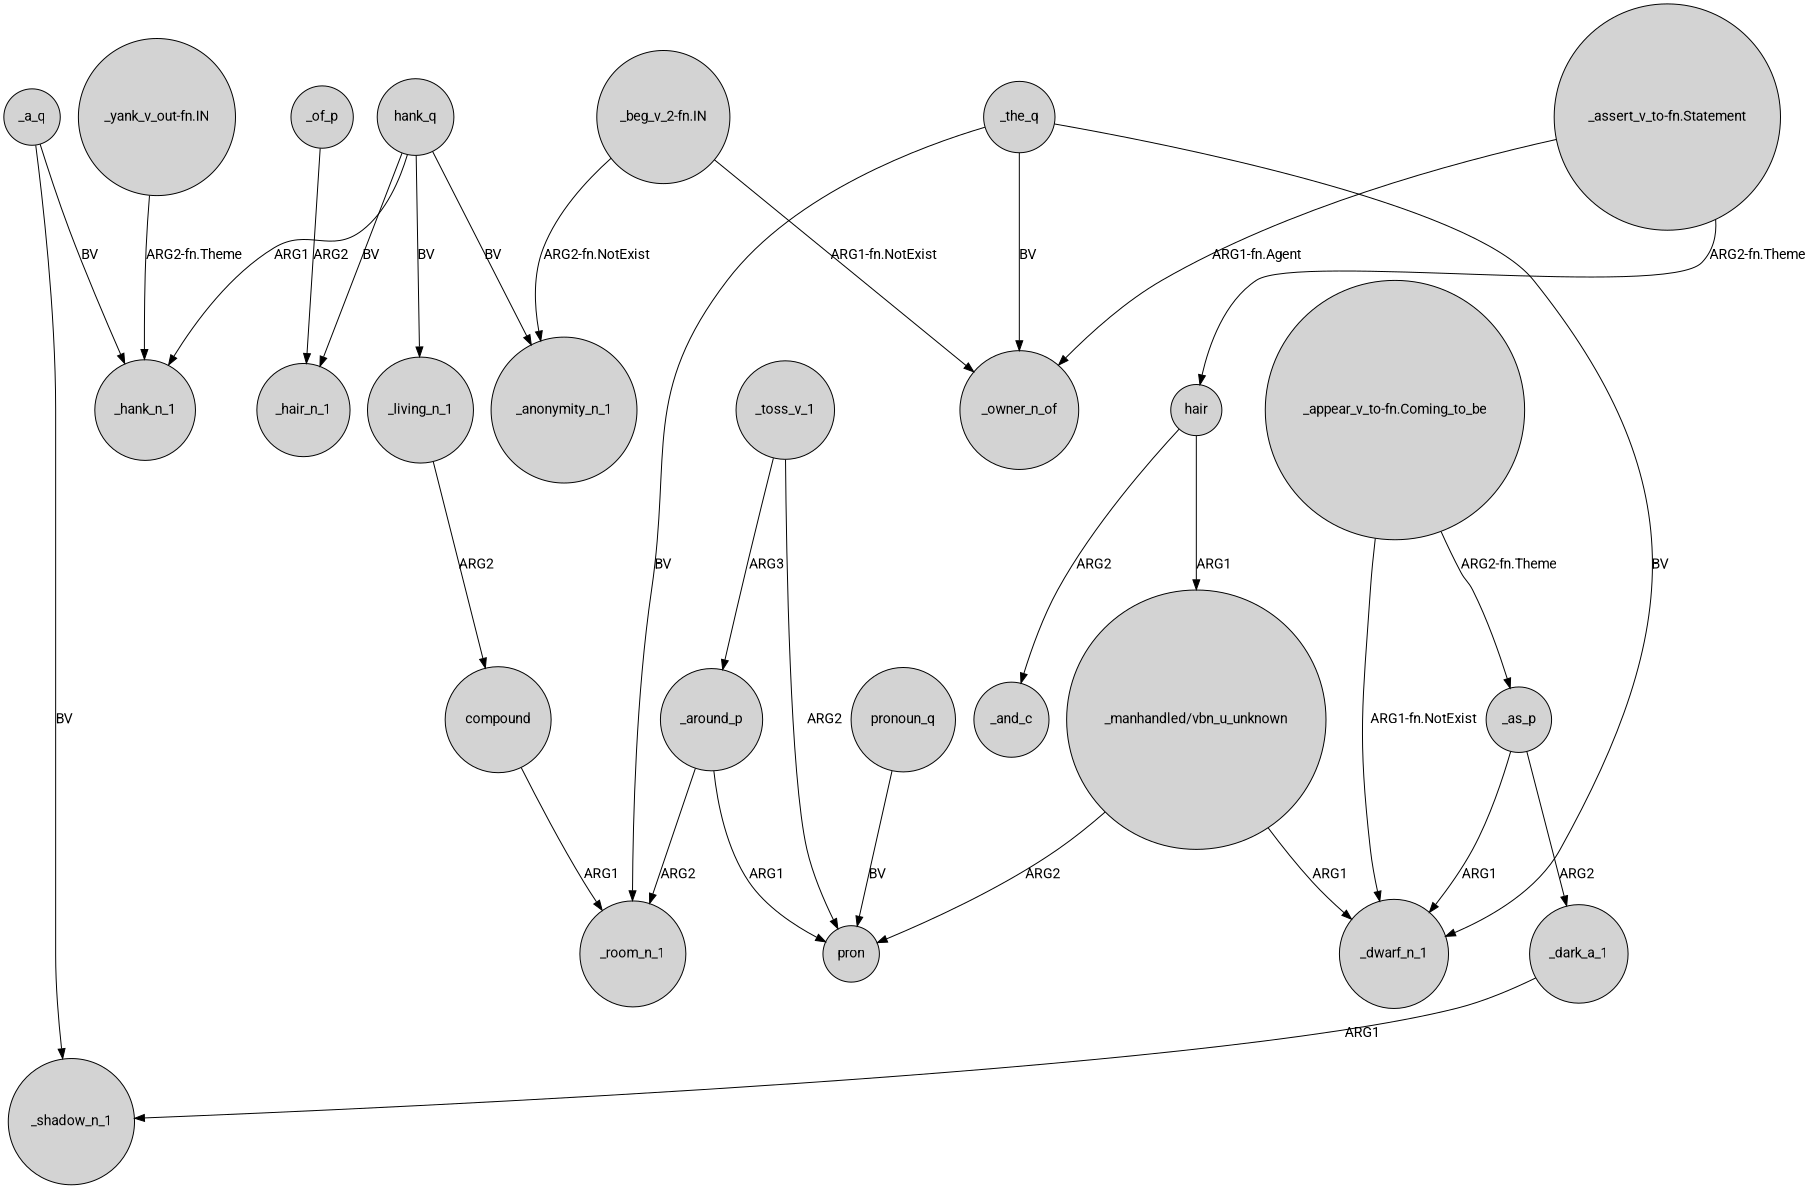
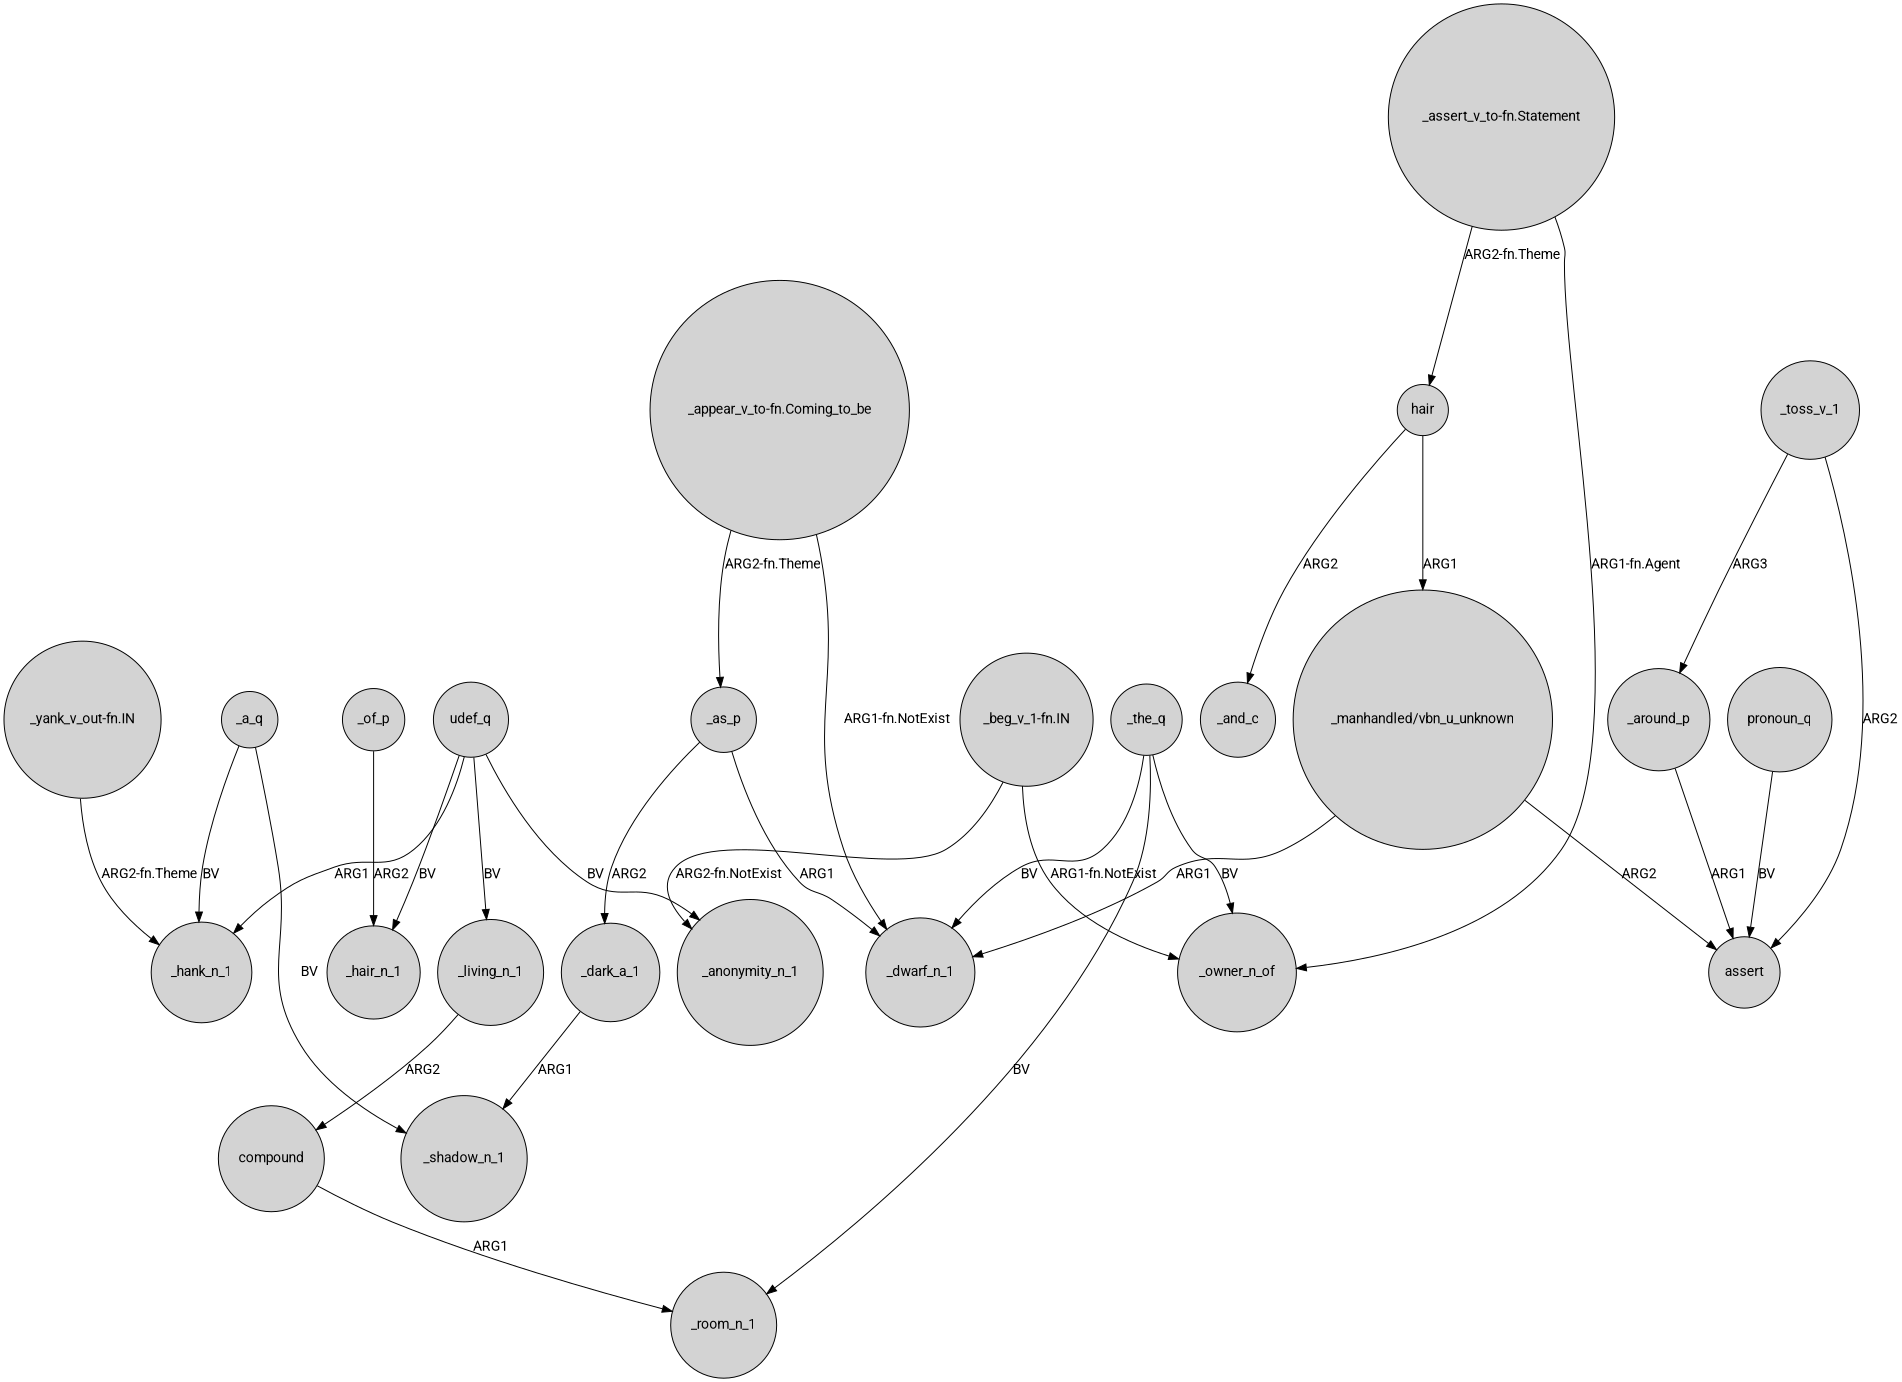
(416, 117) -> (471, 720)
(663, 117) -> (1027, 720)
(674, 831) -> none
(851, 954) -> (1744, 972)
